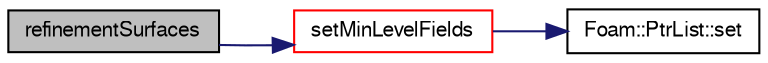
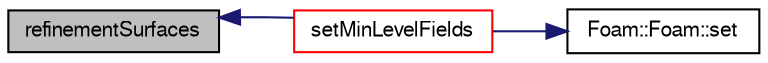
(663, 31) -> (663, 31)
(246, 45) -> (267, 17)
